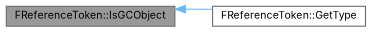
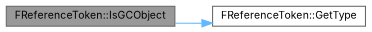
(199, 9) -> (188, 23)
